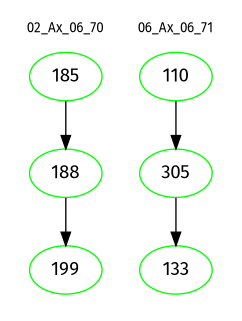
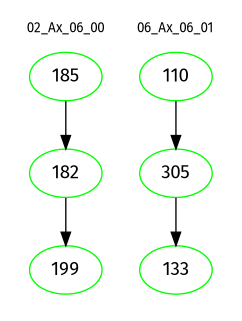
(66, 29) -> (66, 29)
(176, 29) -> (176, 29)
(66, 173) -> (66, 173)
